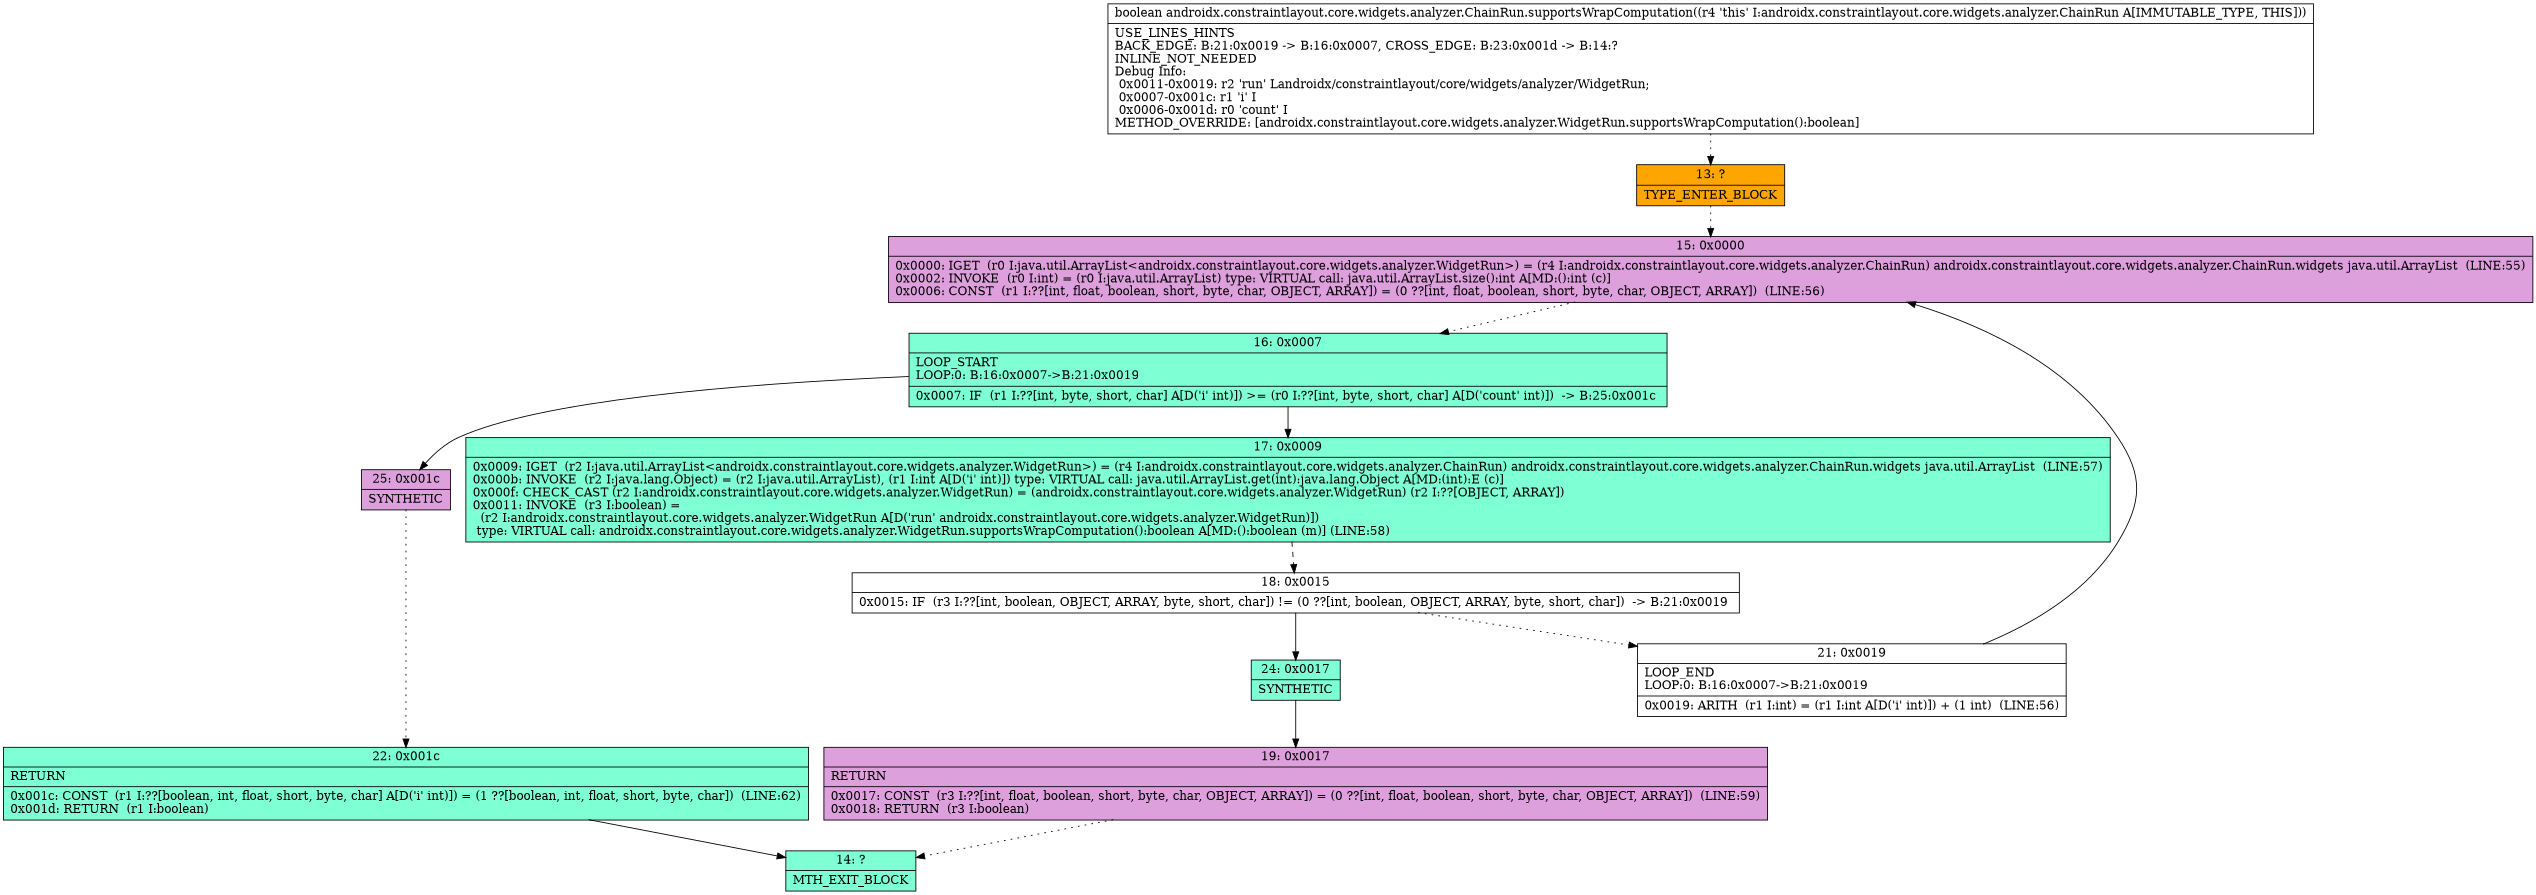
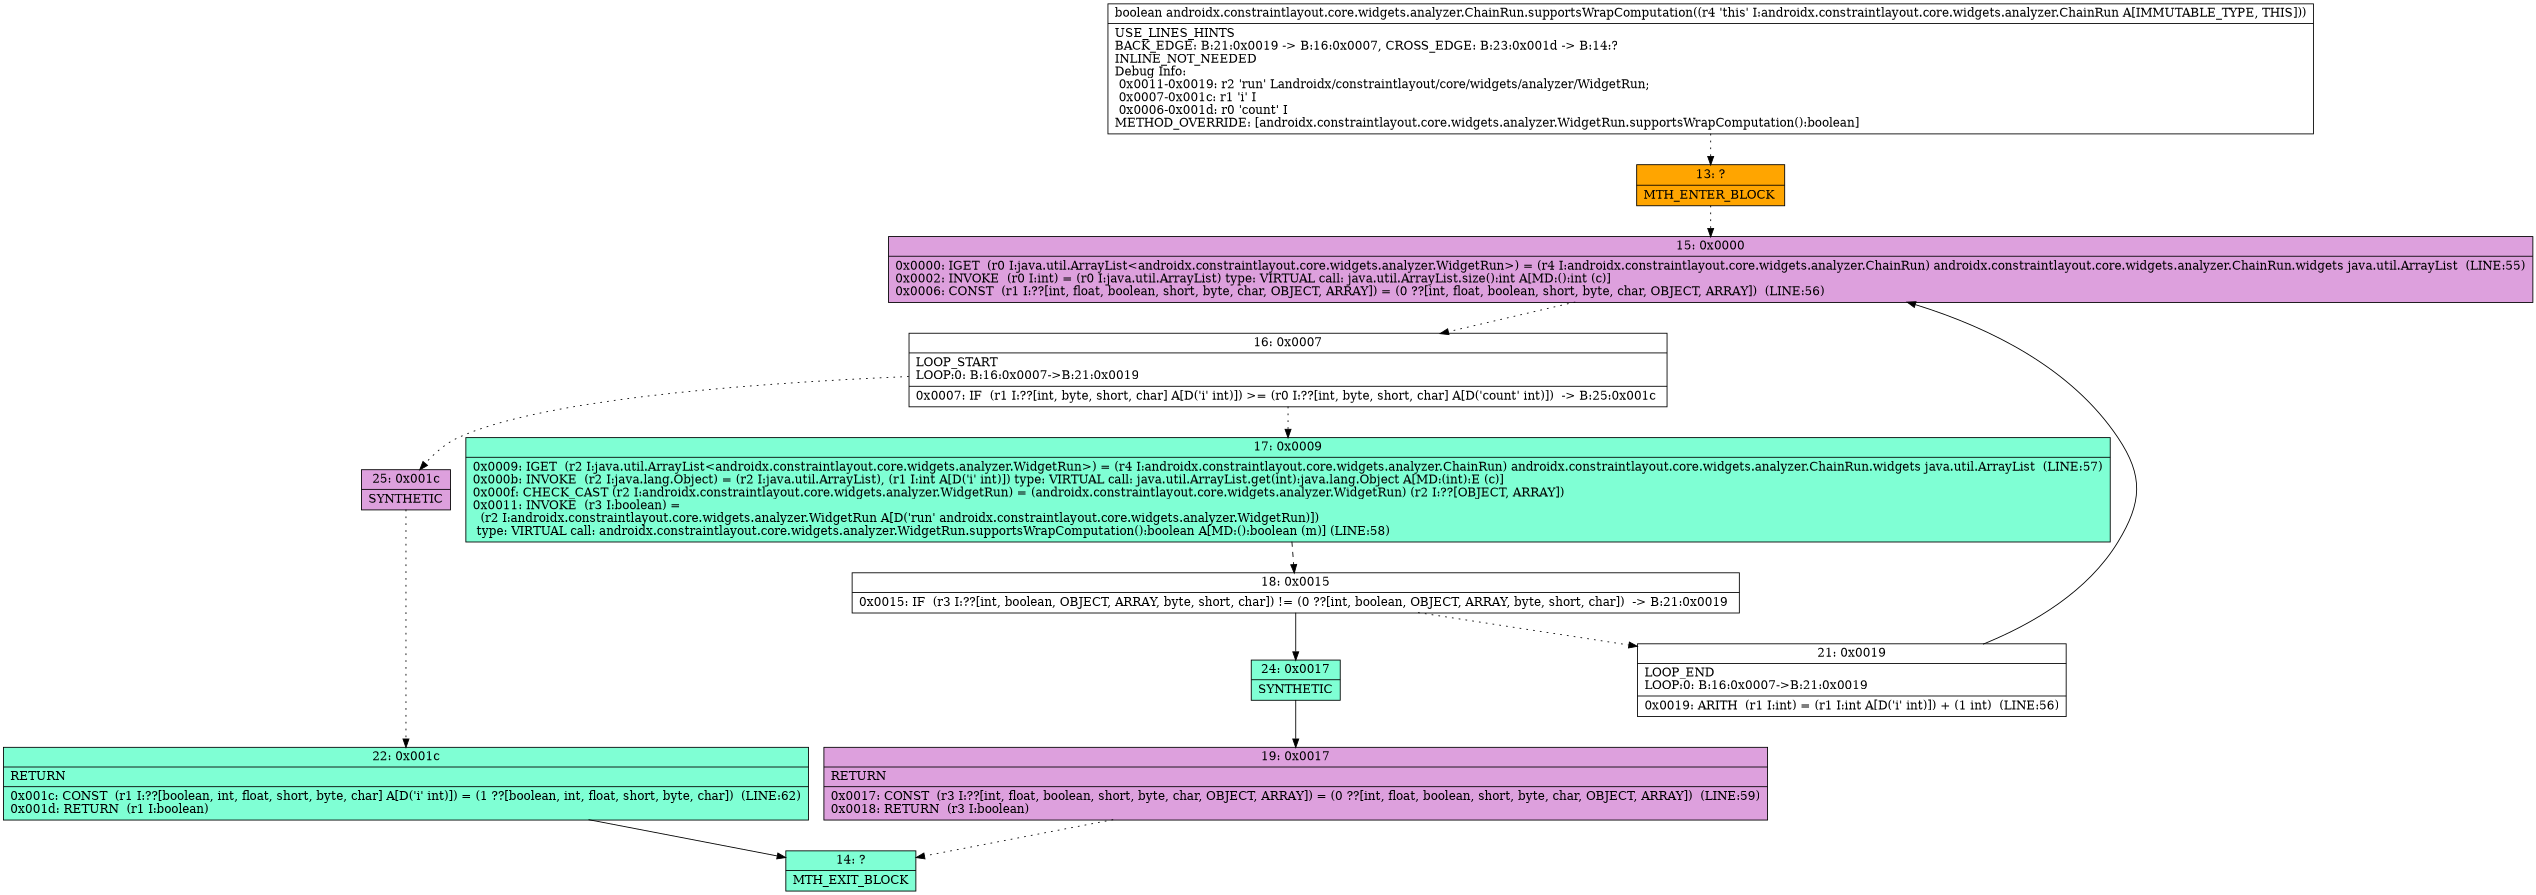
(1711, 195) -> (1709, 195)
(1288, 370) -> (1288, 370)
(660, 395) -> (660, 395)
(1288, 418) -> (1288, 418)
